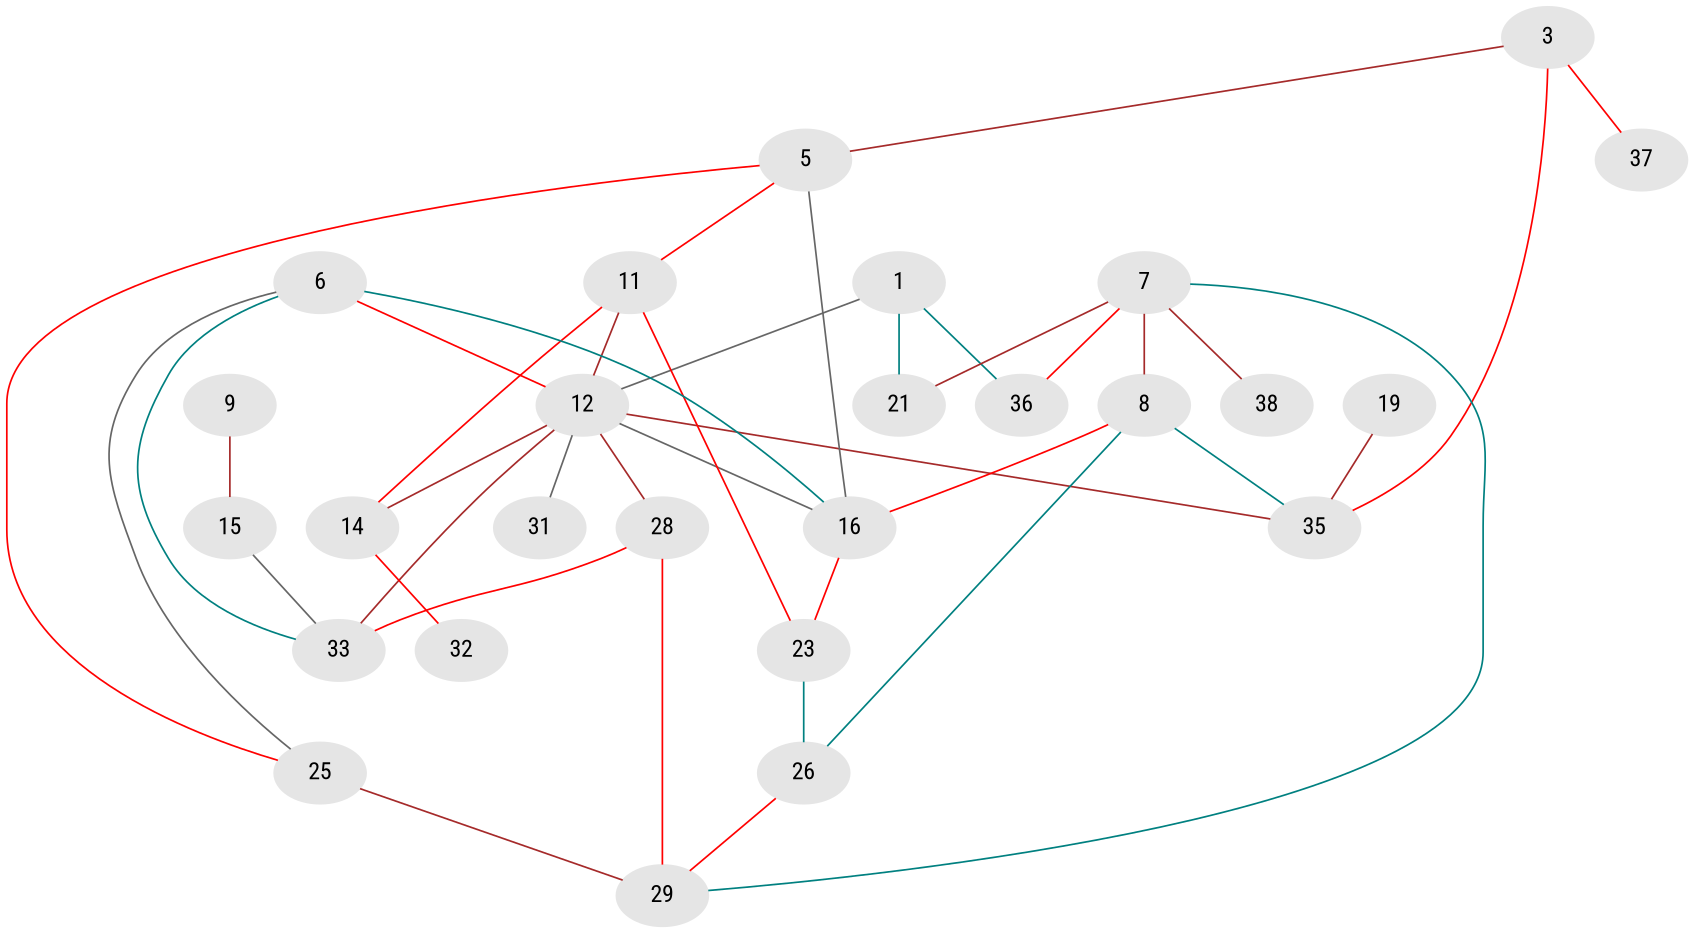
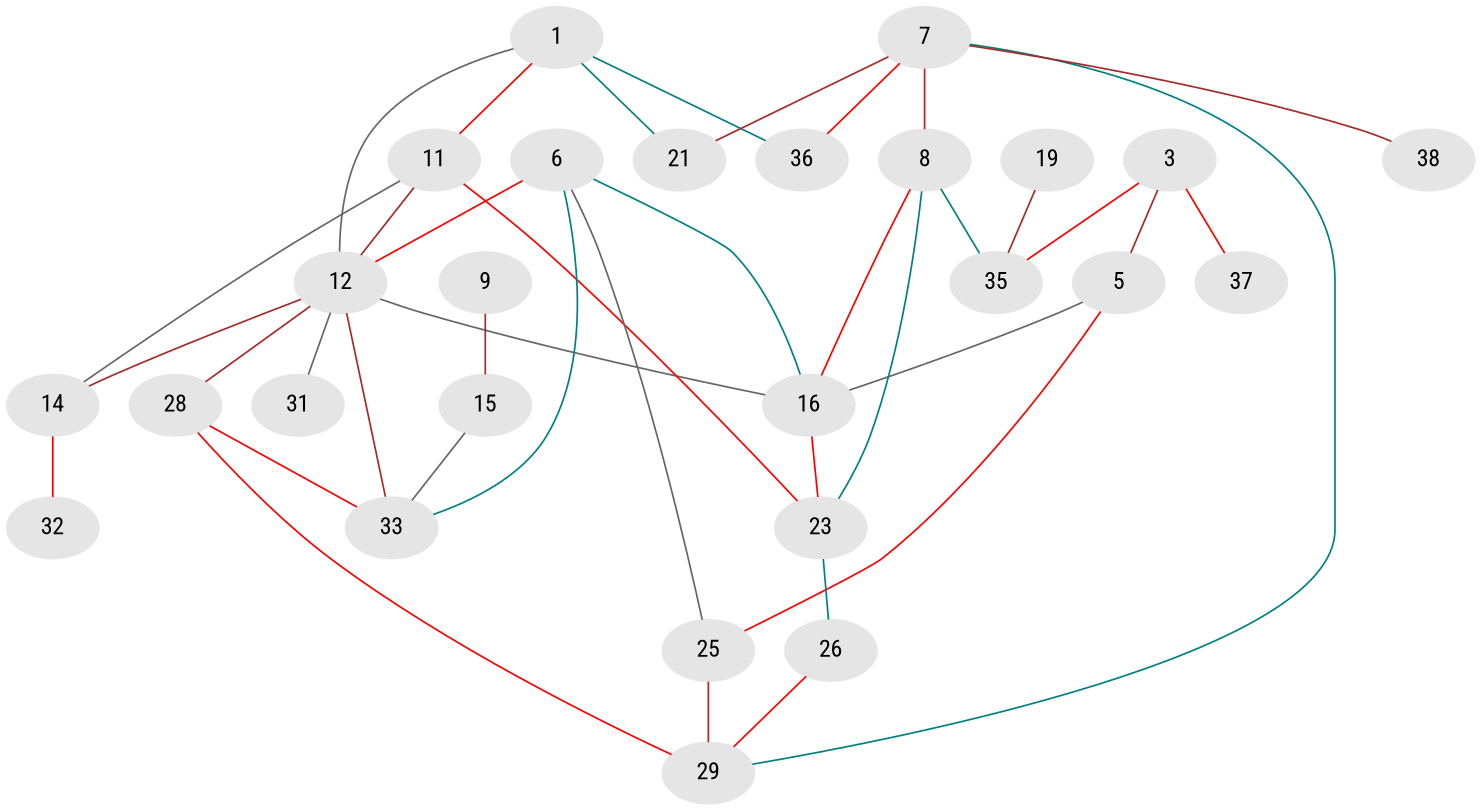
(718, 221) -> (496, 99)
(489, 403) -> (239, 277)
(948, 467) -> none
(974, 589) -> (895, 349)
